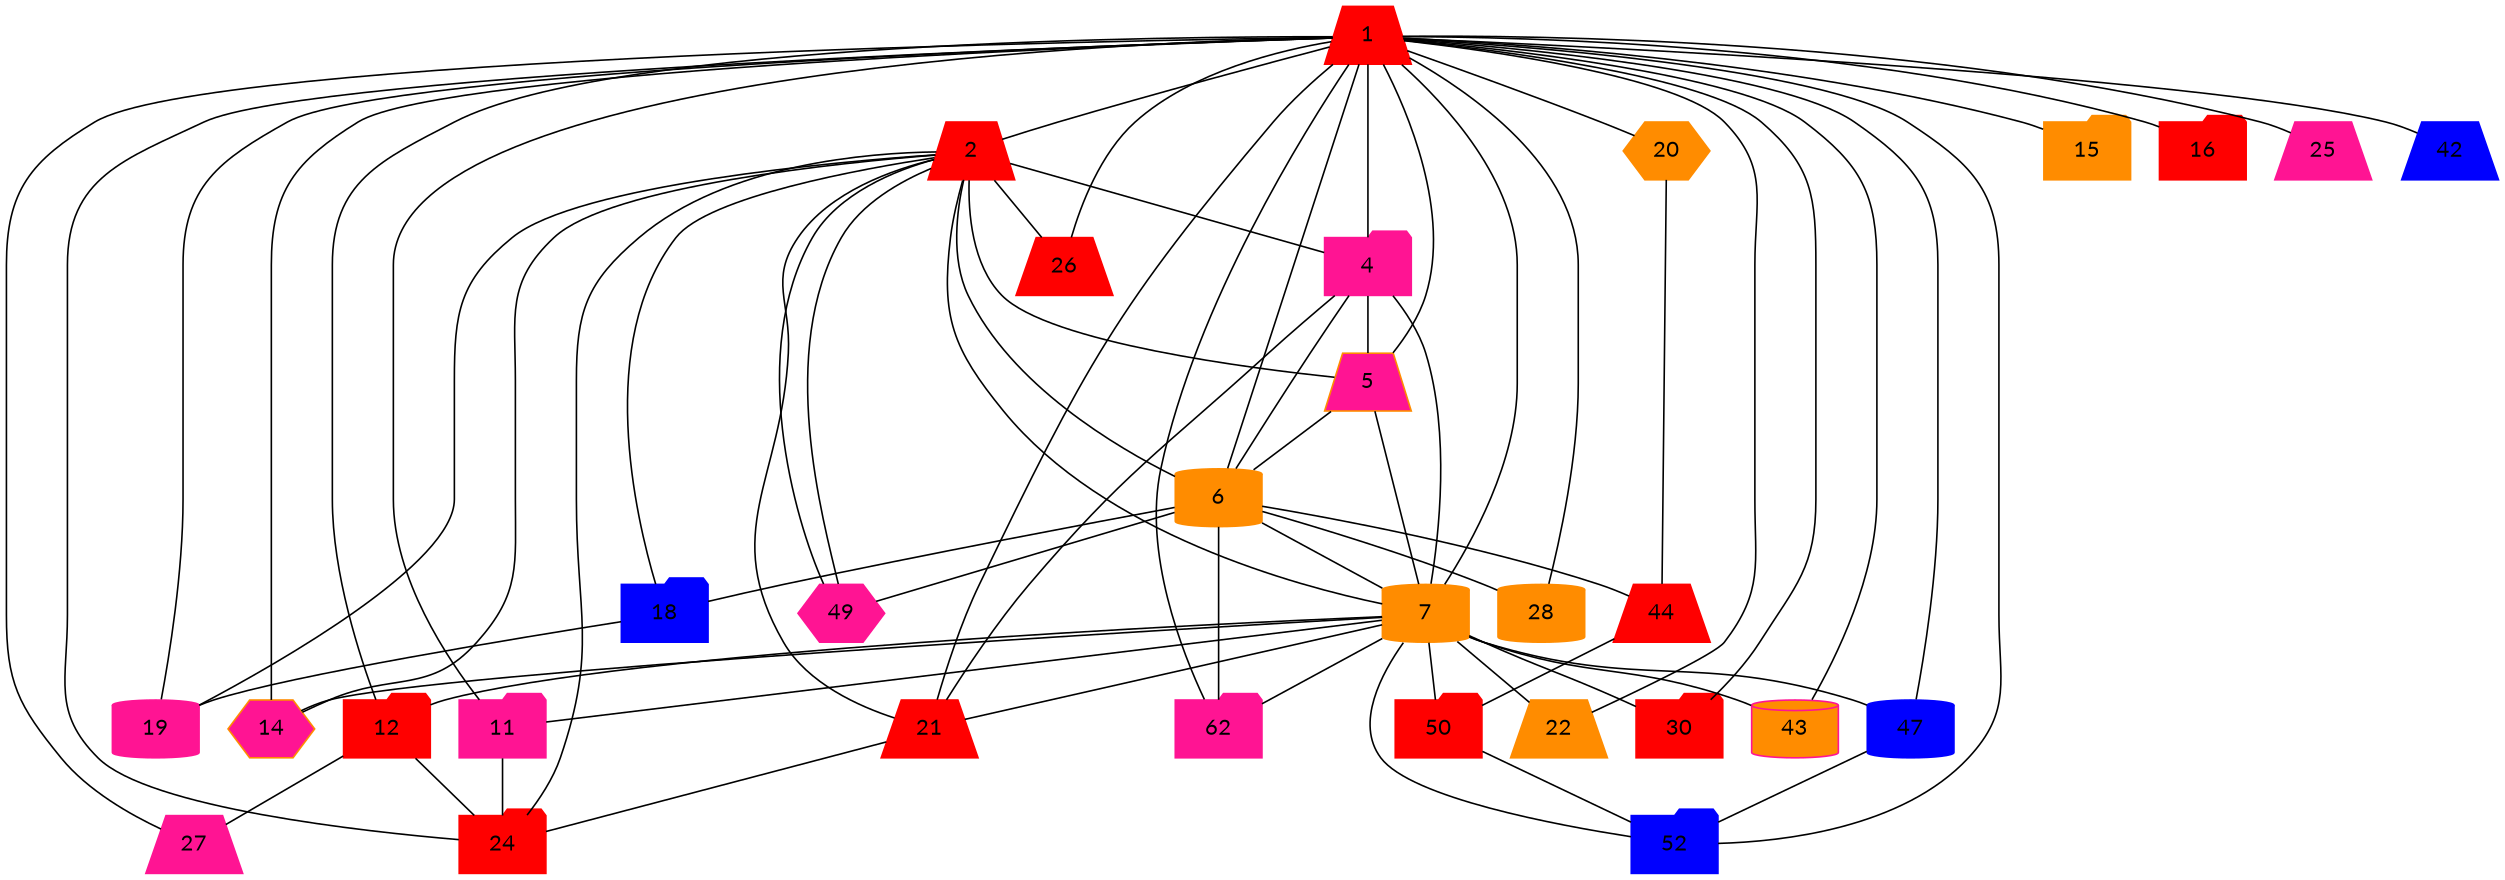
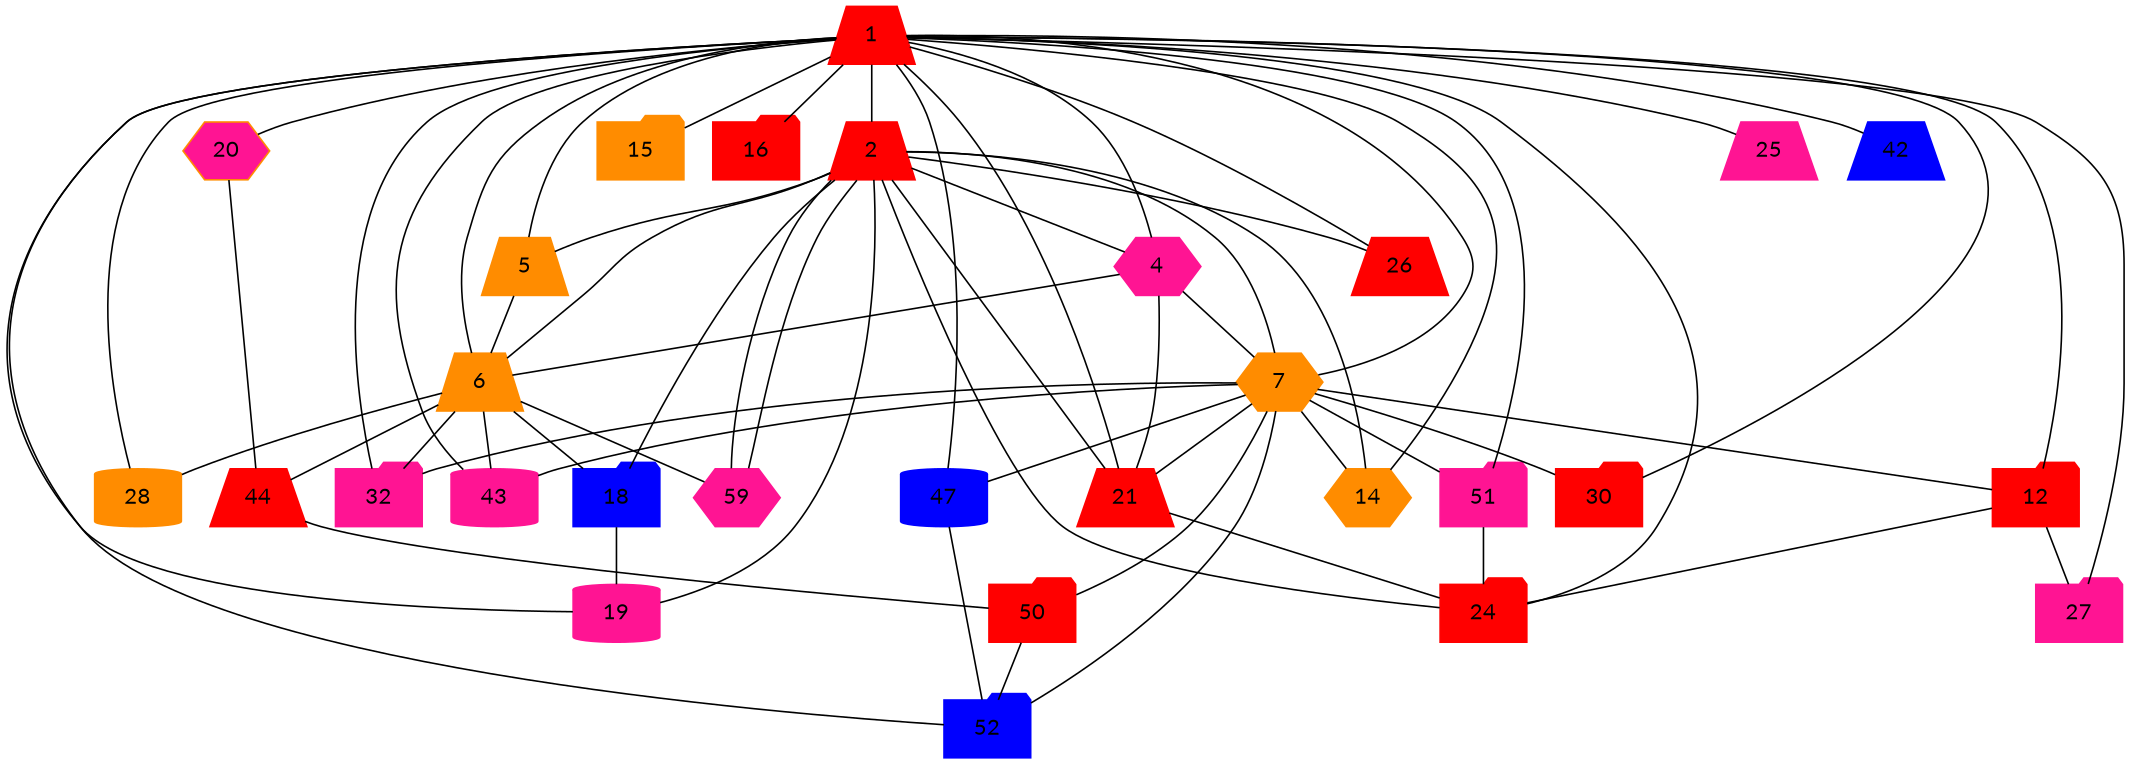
(1667, 151) -> (226, 151)
(1368, 267) -> (1158, 267)
(1368, 324) -> none
(1368, 382) -> (525, 267)
(1219, 498) -> (480, 382)
(1397, 498) -> none
(1322, 556) -> (487, 440)
(841, 613) -> (737, 498)
(1426, 613) -> (1280, 382)
(271, 729) -> (1368, 498)
(503, 729) -> (1483, 498)
(1219, 729) -> (379, 498)
(1559, 729) -> none
(1795, 729) -> (494, 498)
(194, 845) -> (2079, 613)
